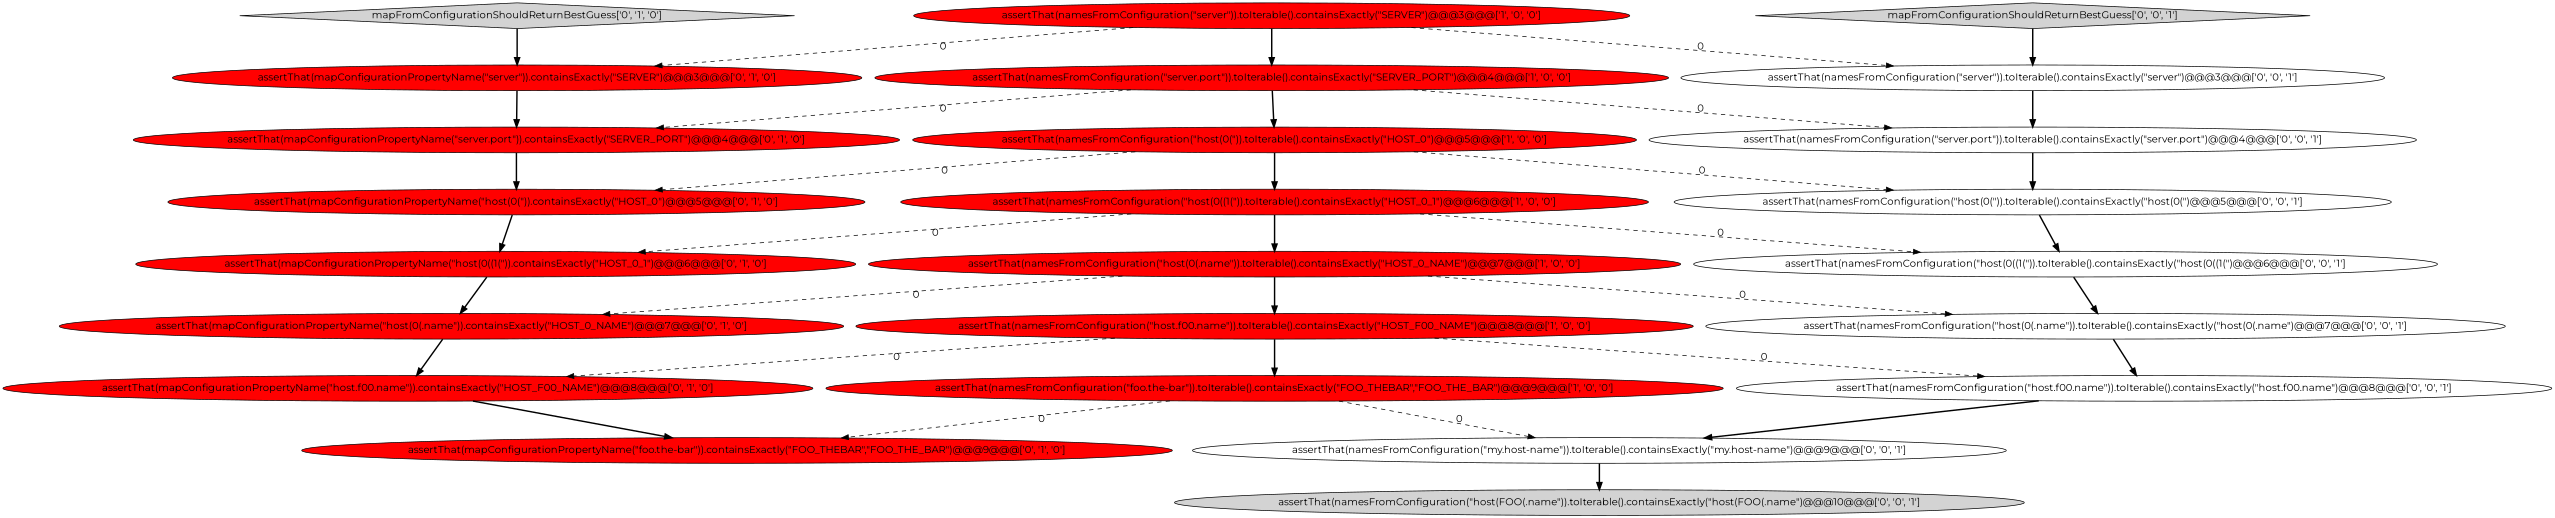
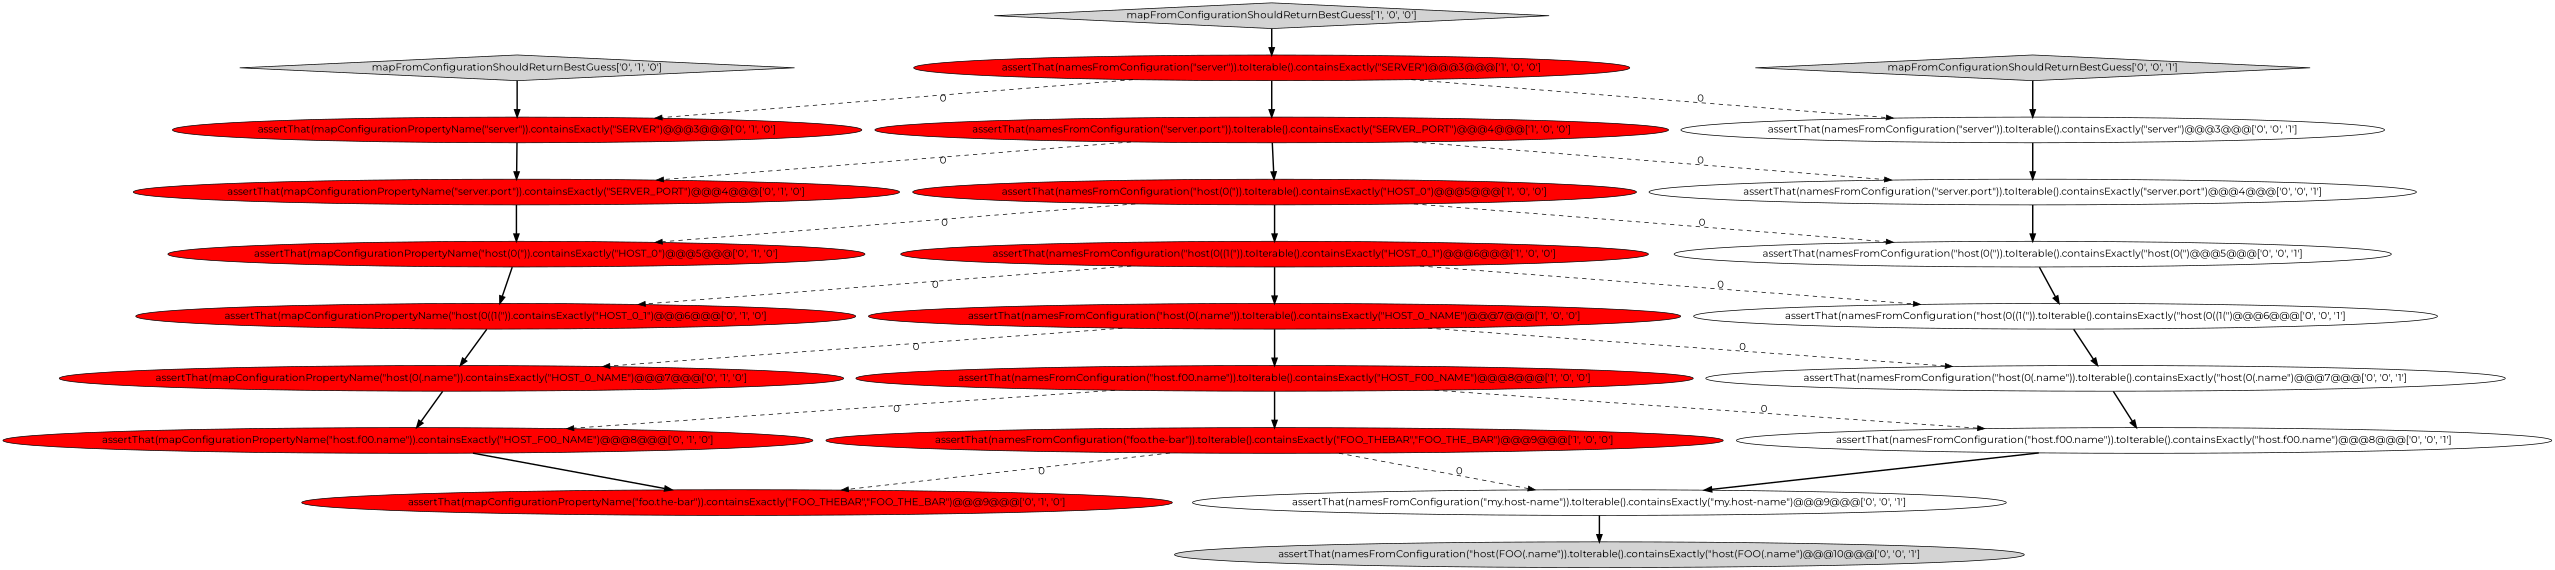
none -> (1272, 16)
